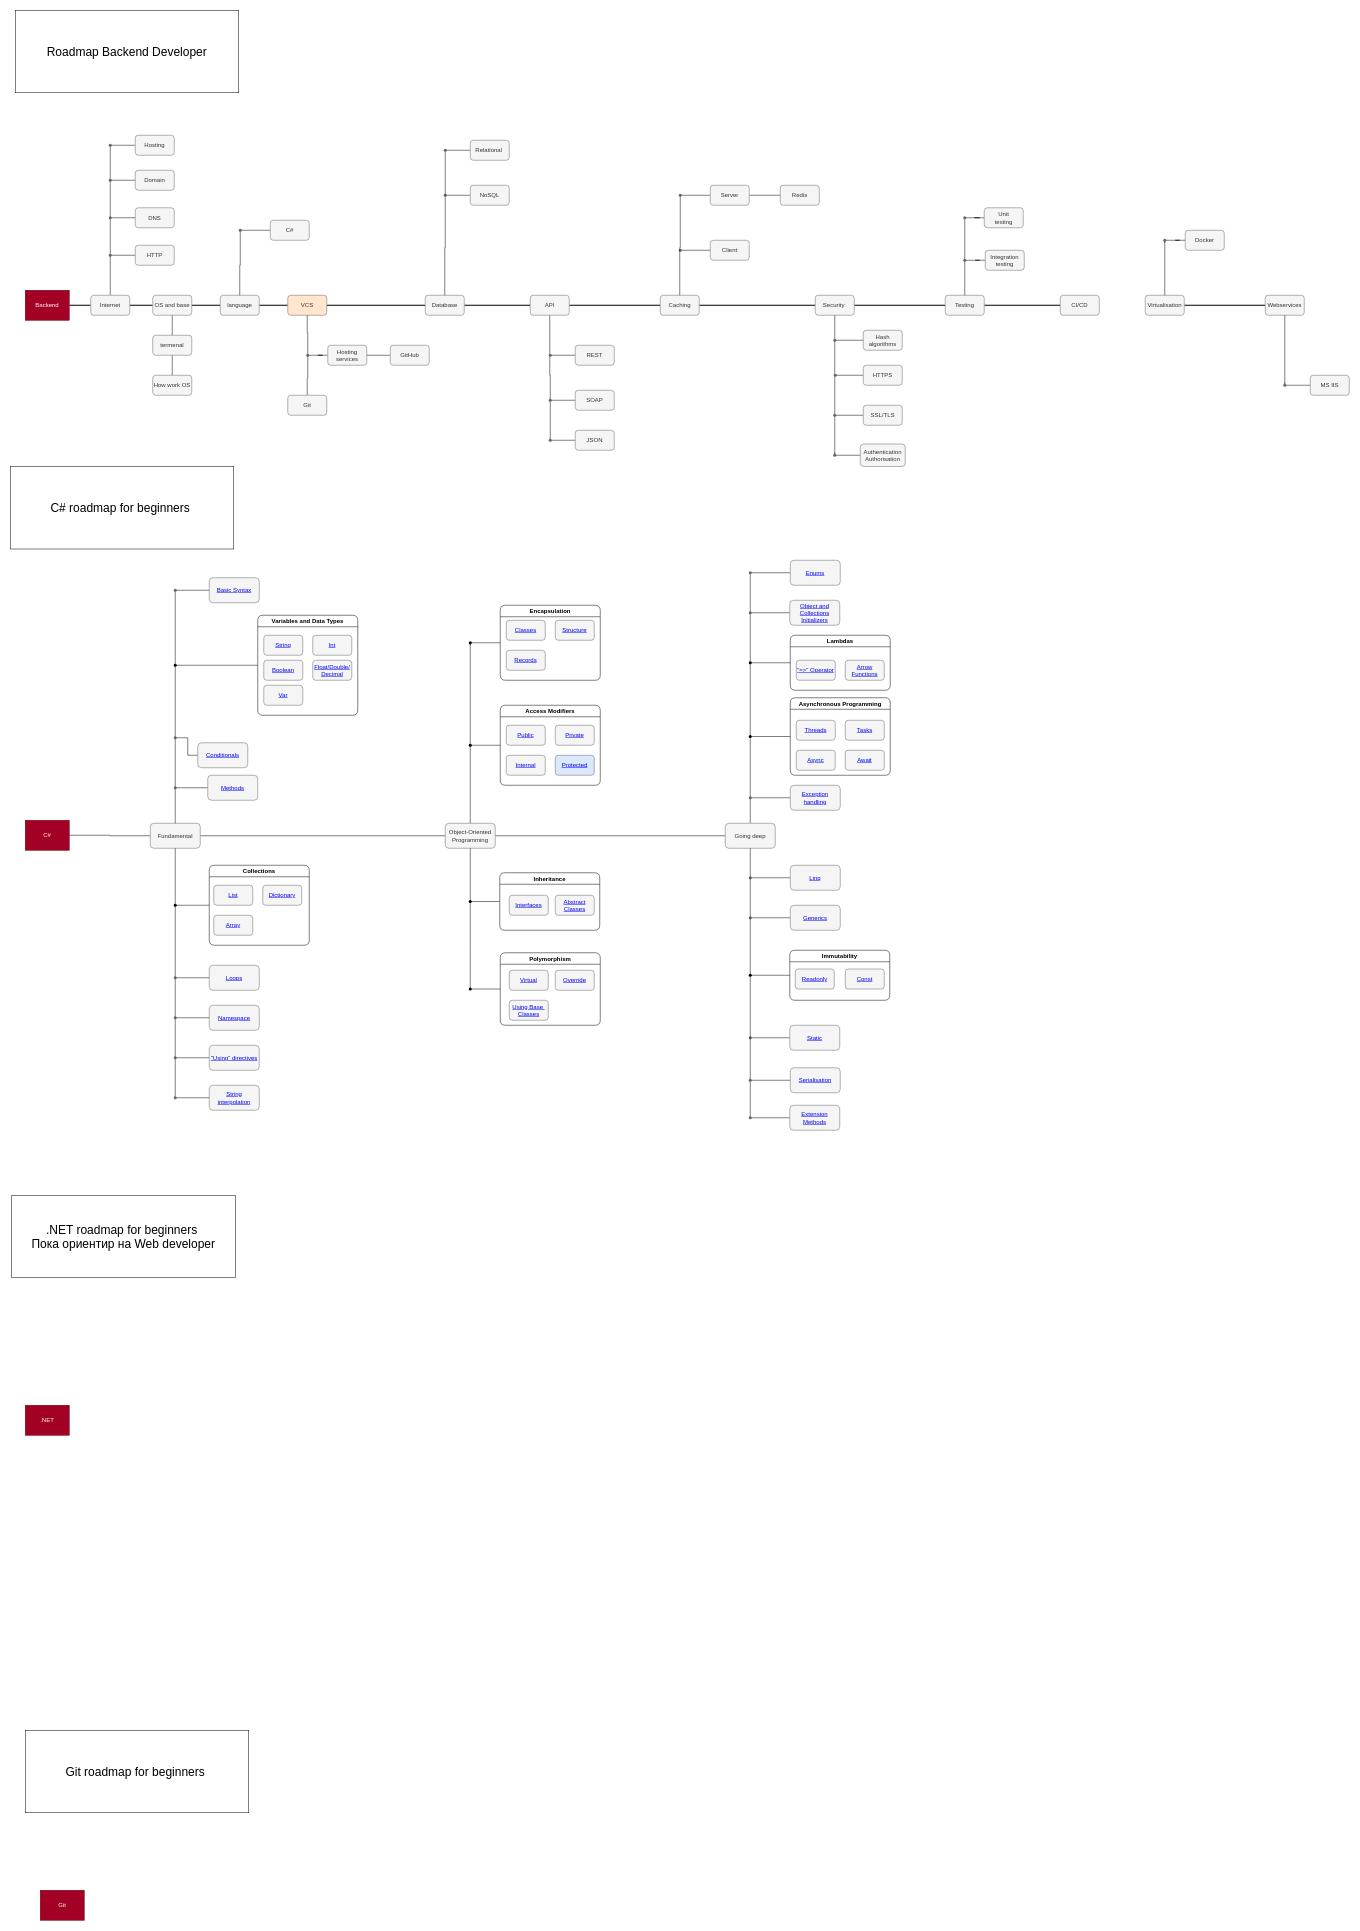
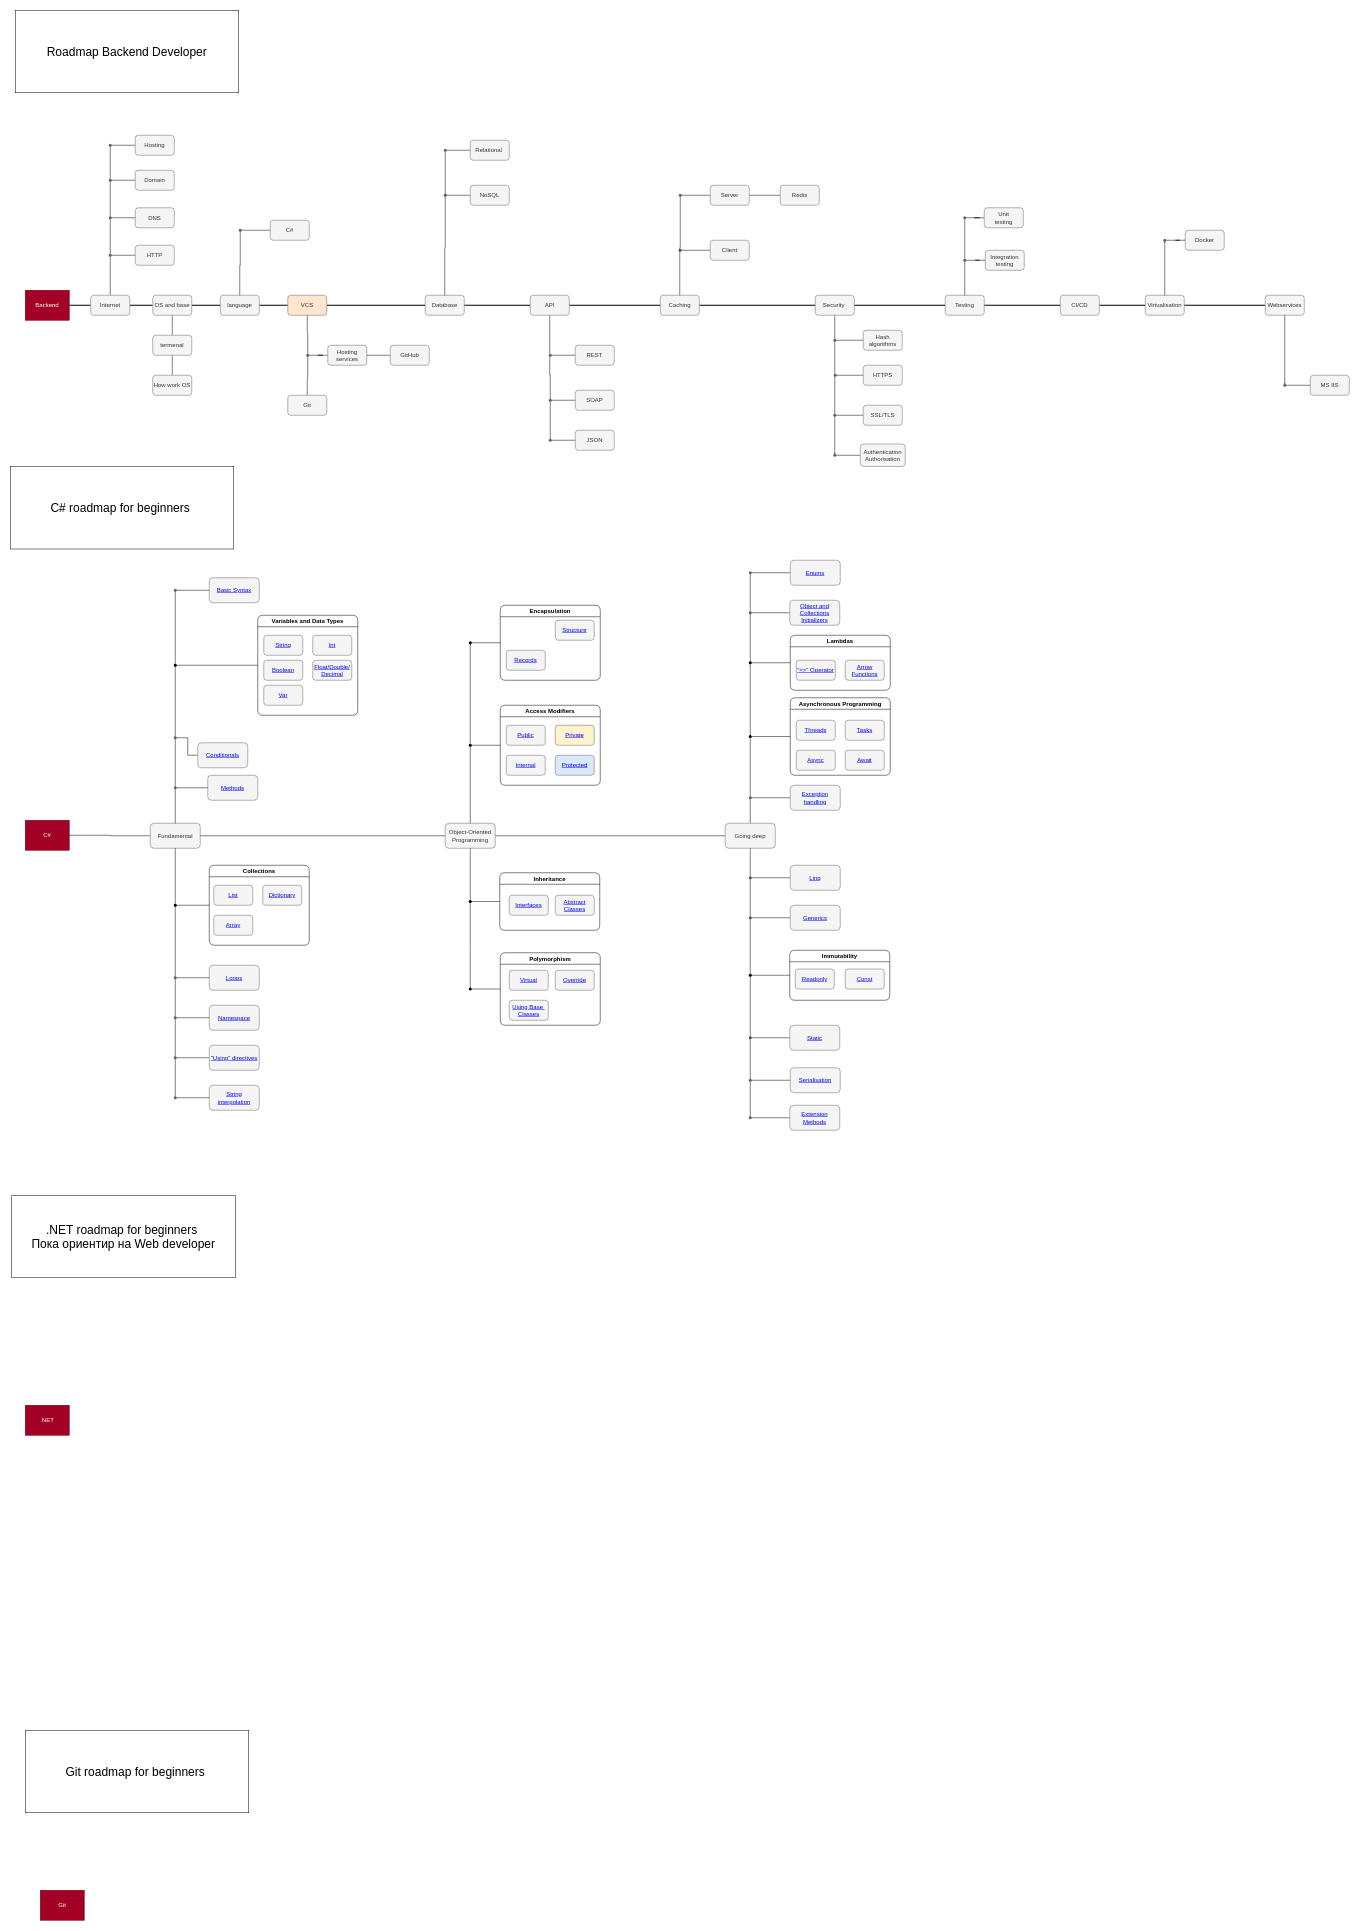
none -> (1122, 305)
(526, 630) -> none
(575, 735) -> (575, 735)
